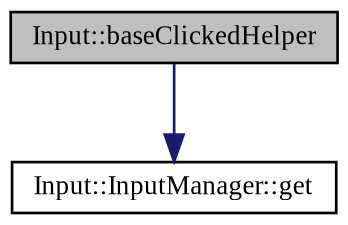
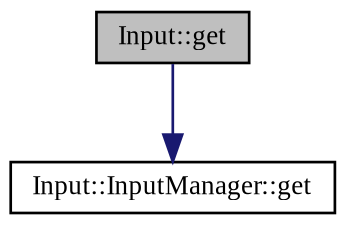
(174, 38) -> (173, 38)
